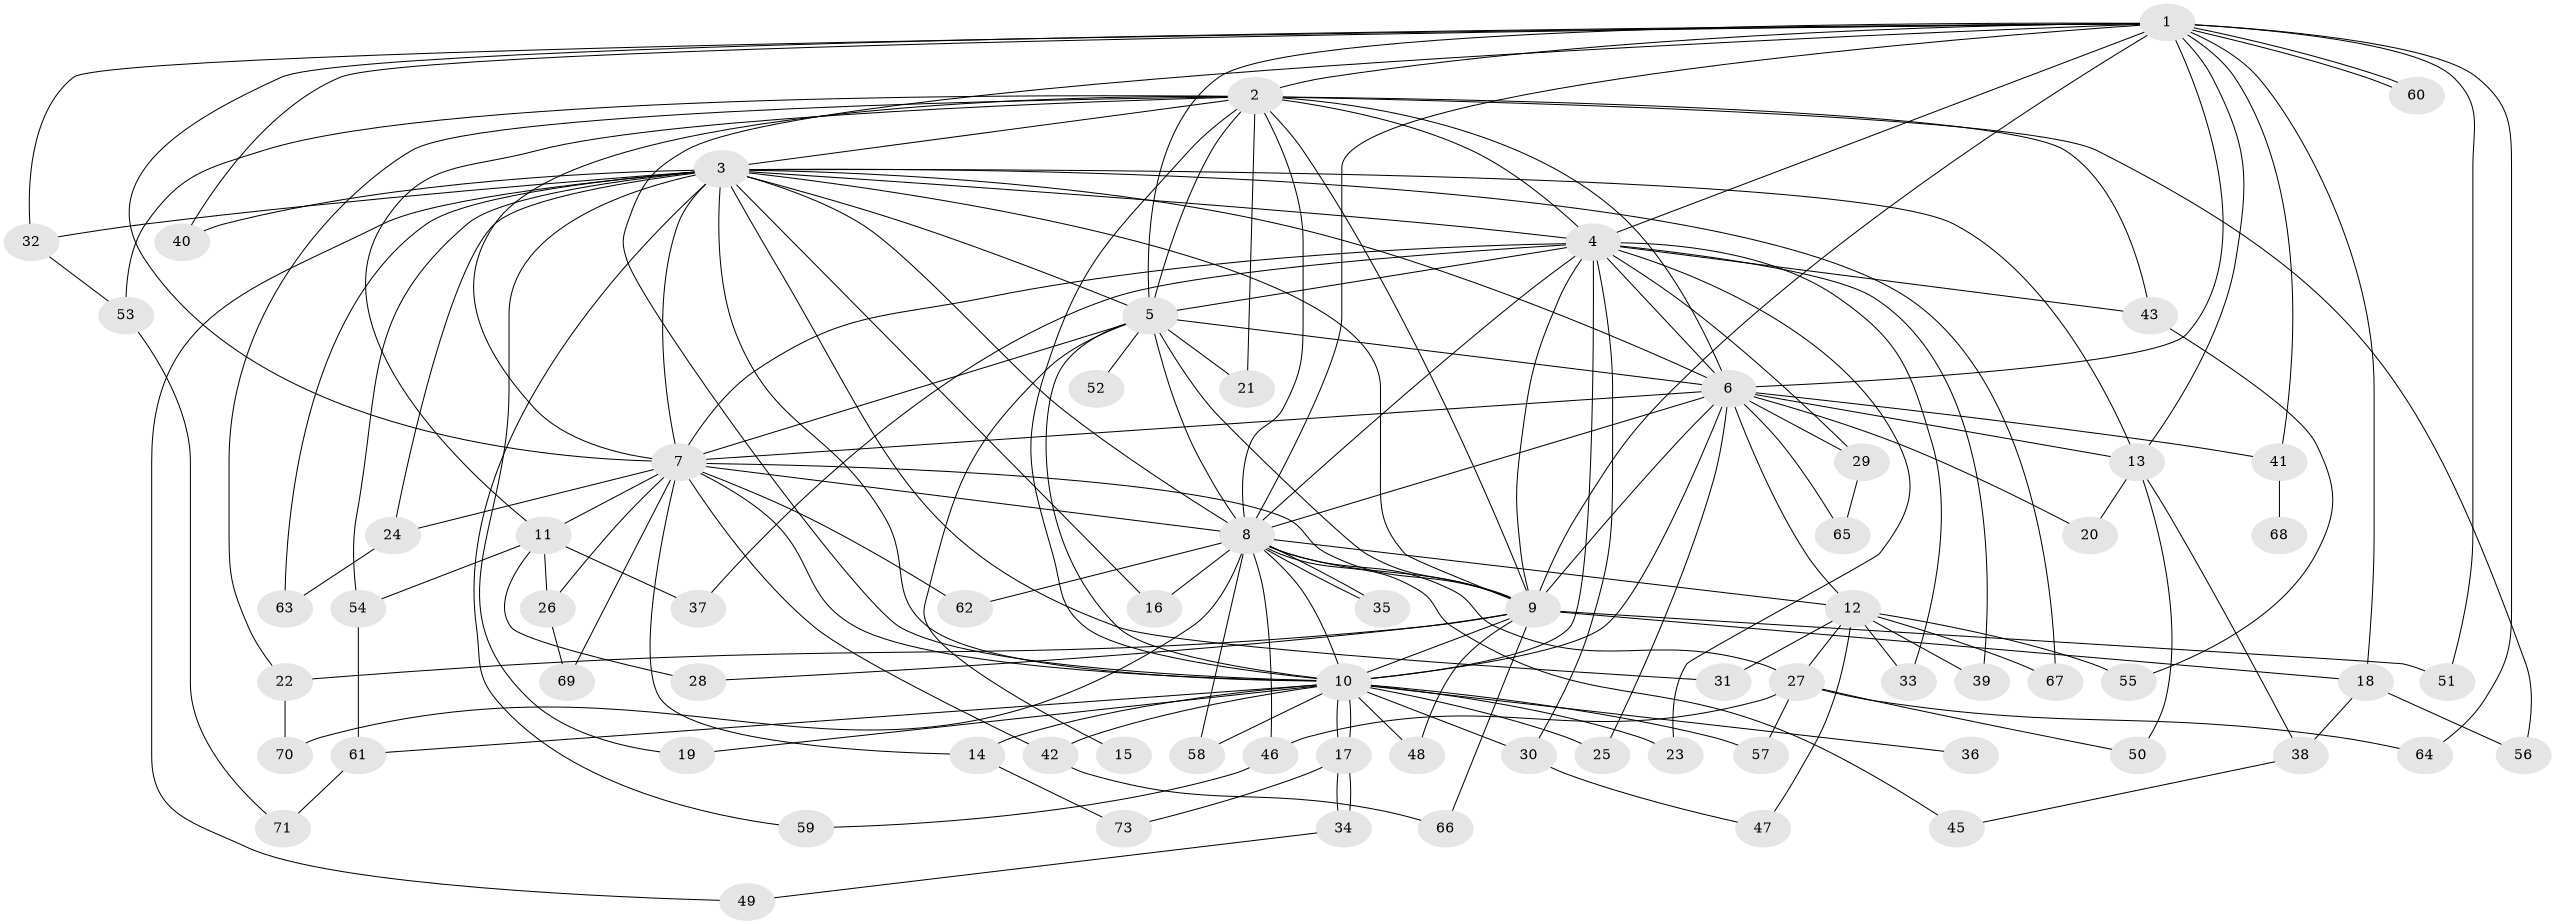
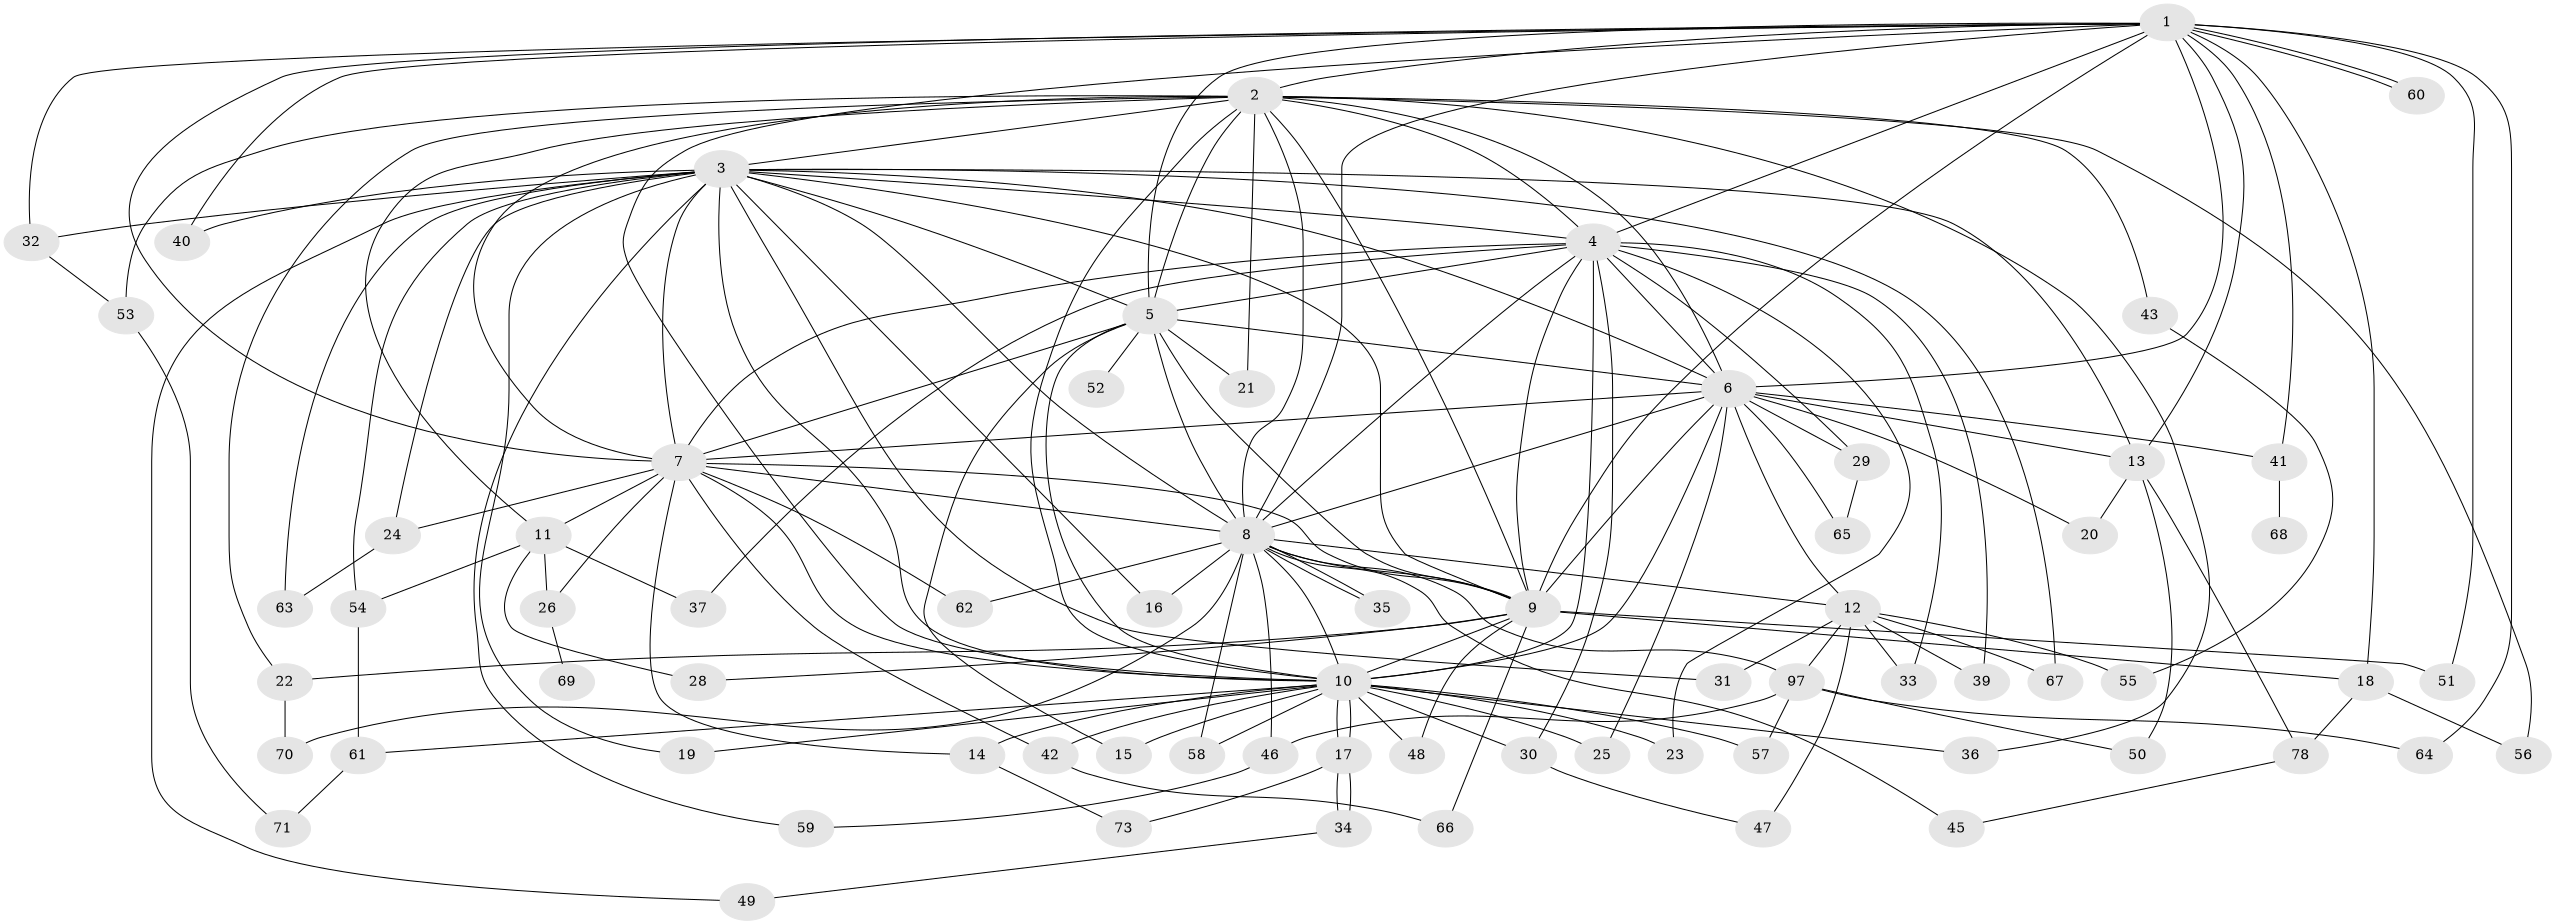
(1884, 281) -> none
none -> (2049, 286)
(628, 563) -> none
(1797, 682) -> (1797, 682)
none -> (1231, 713)
(2301, 755) -> (2301, 755)
